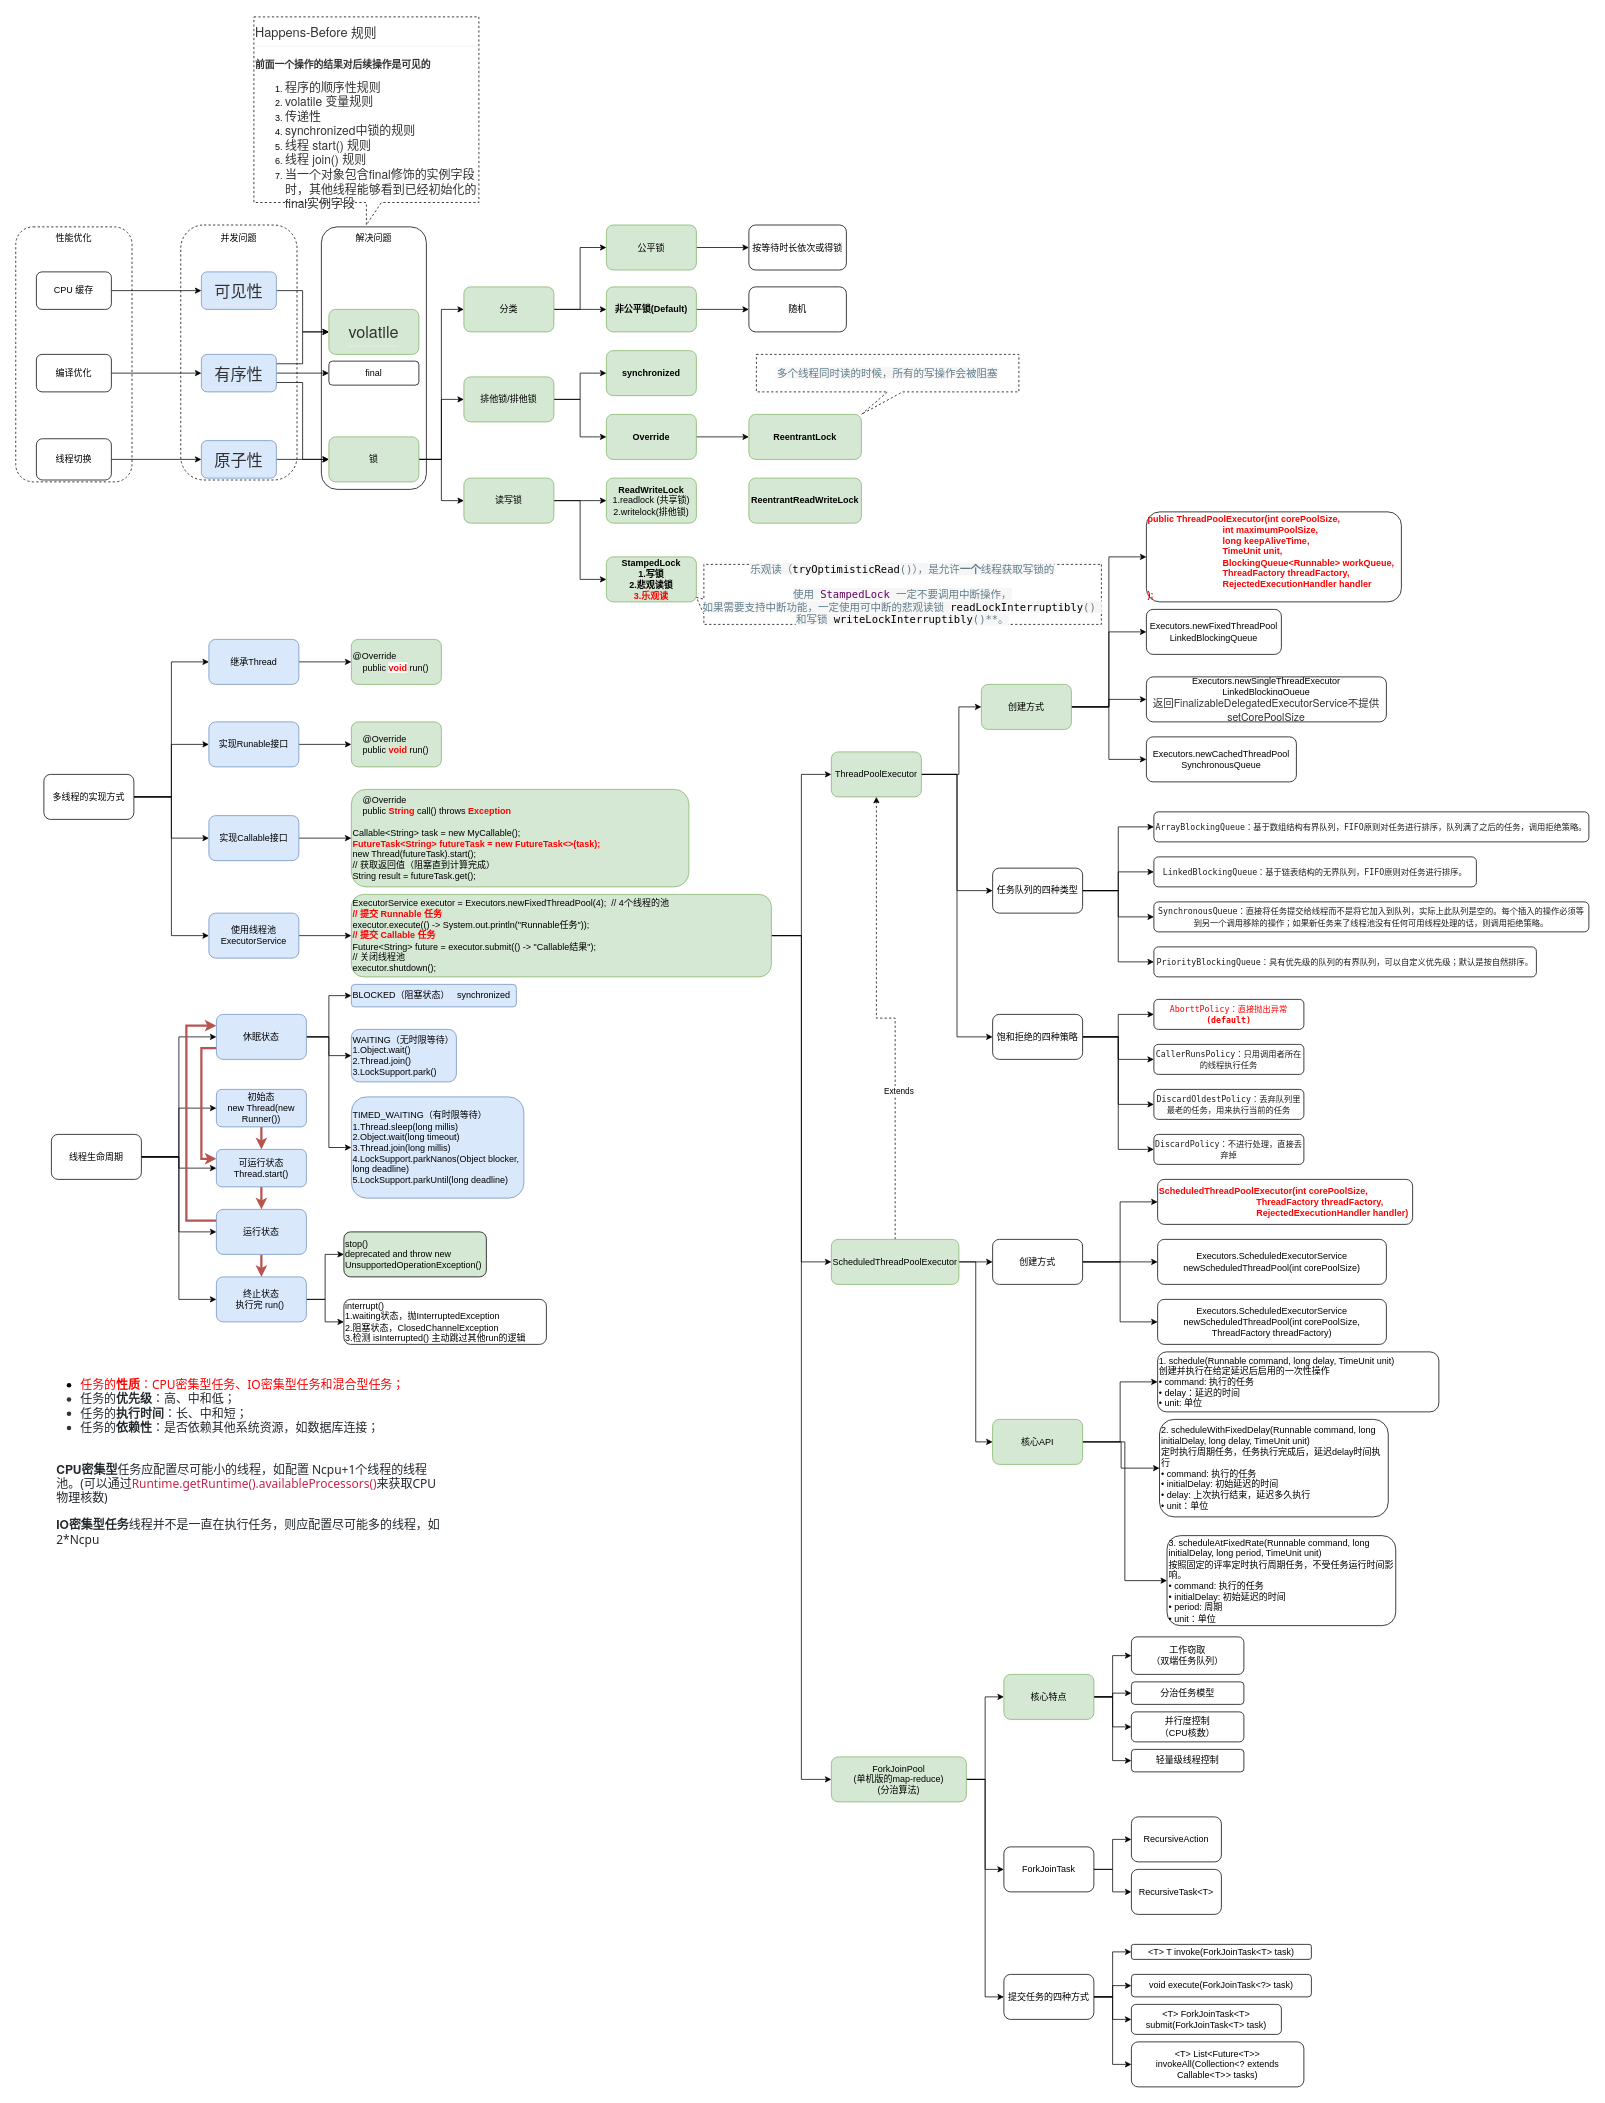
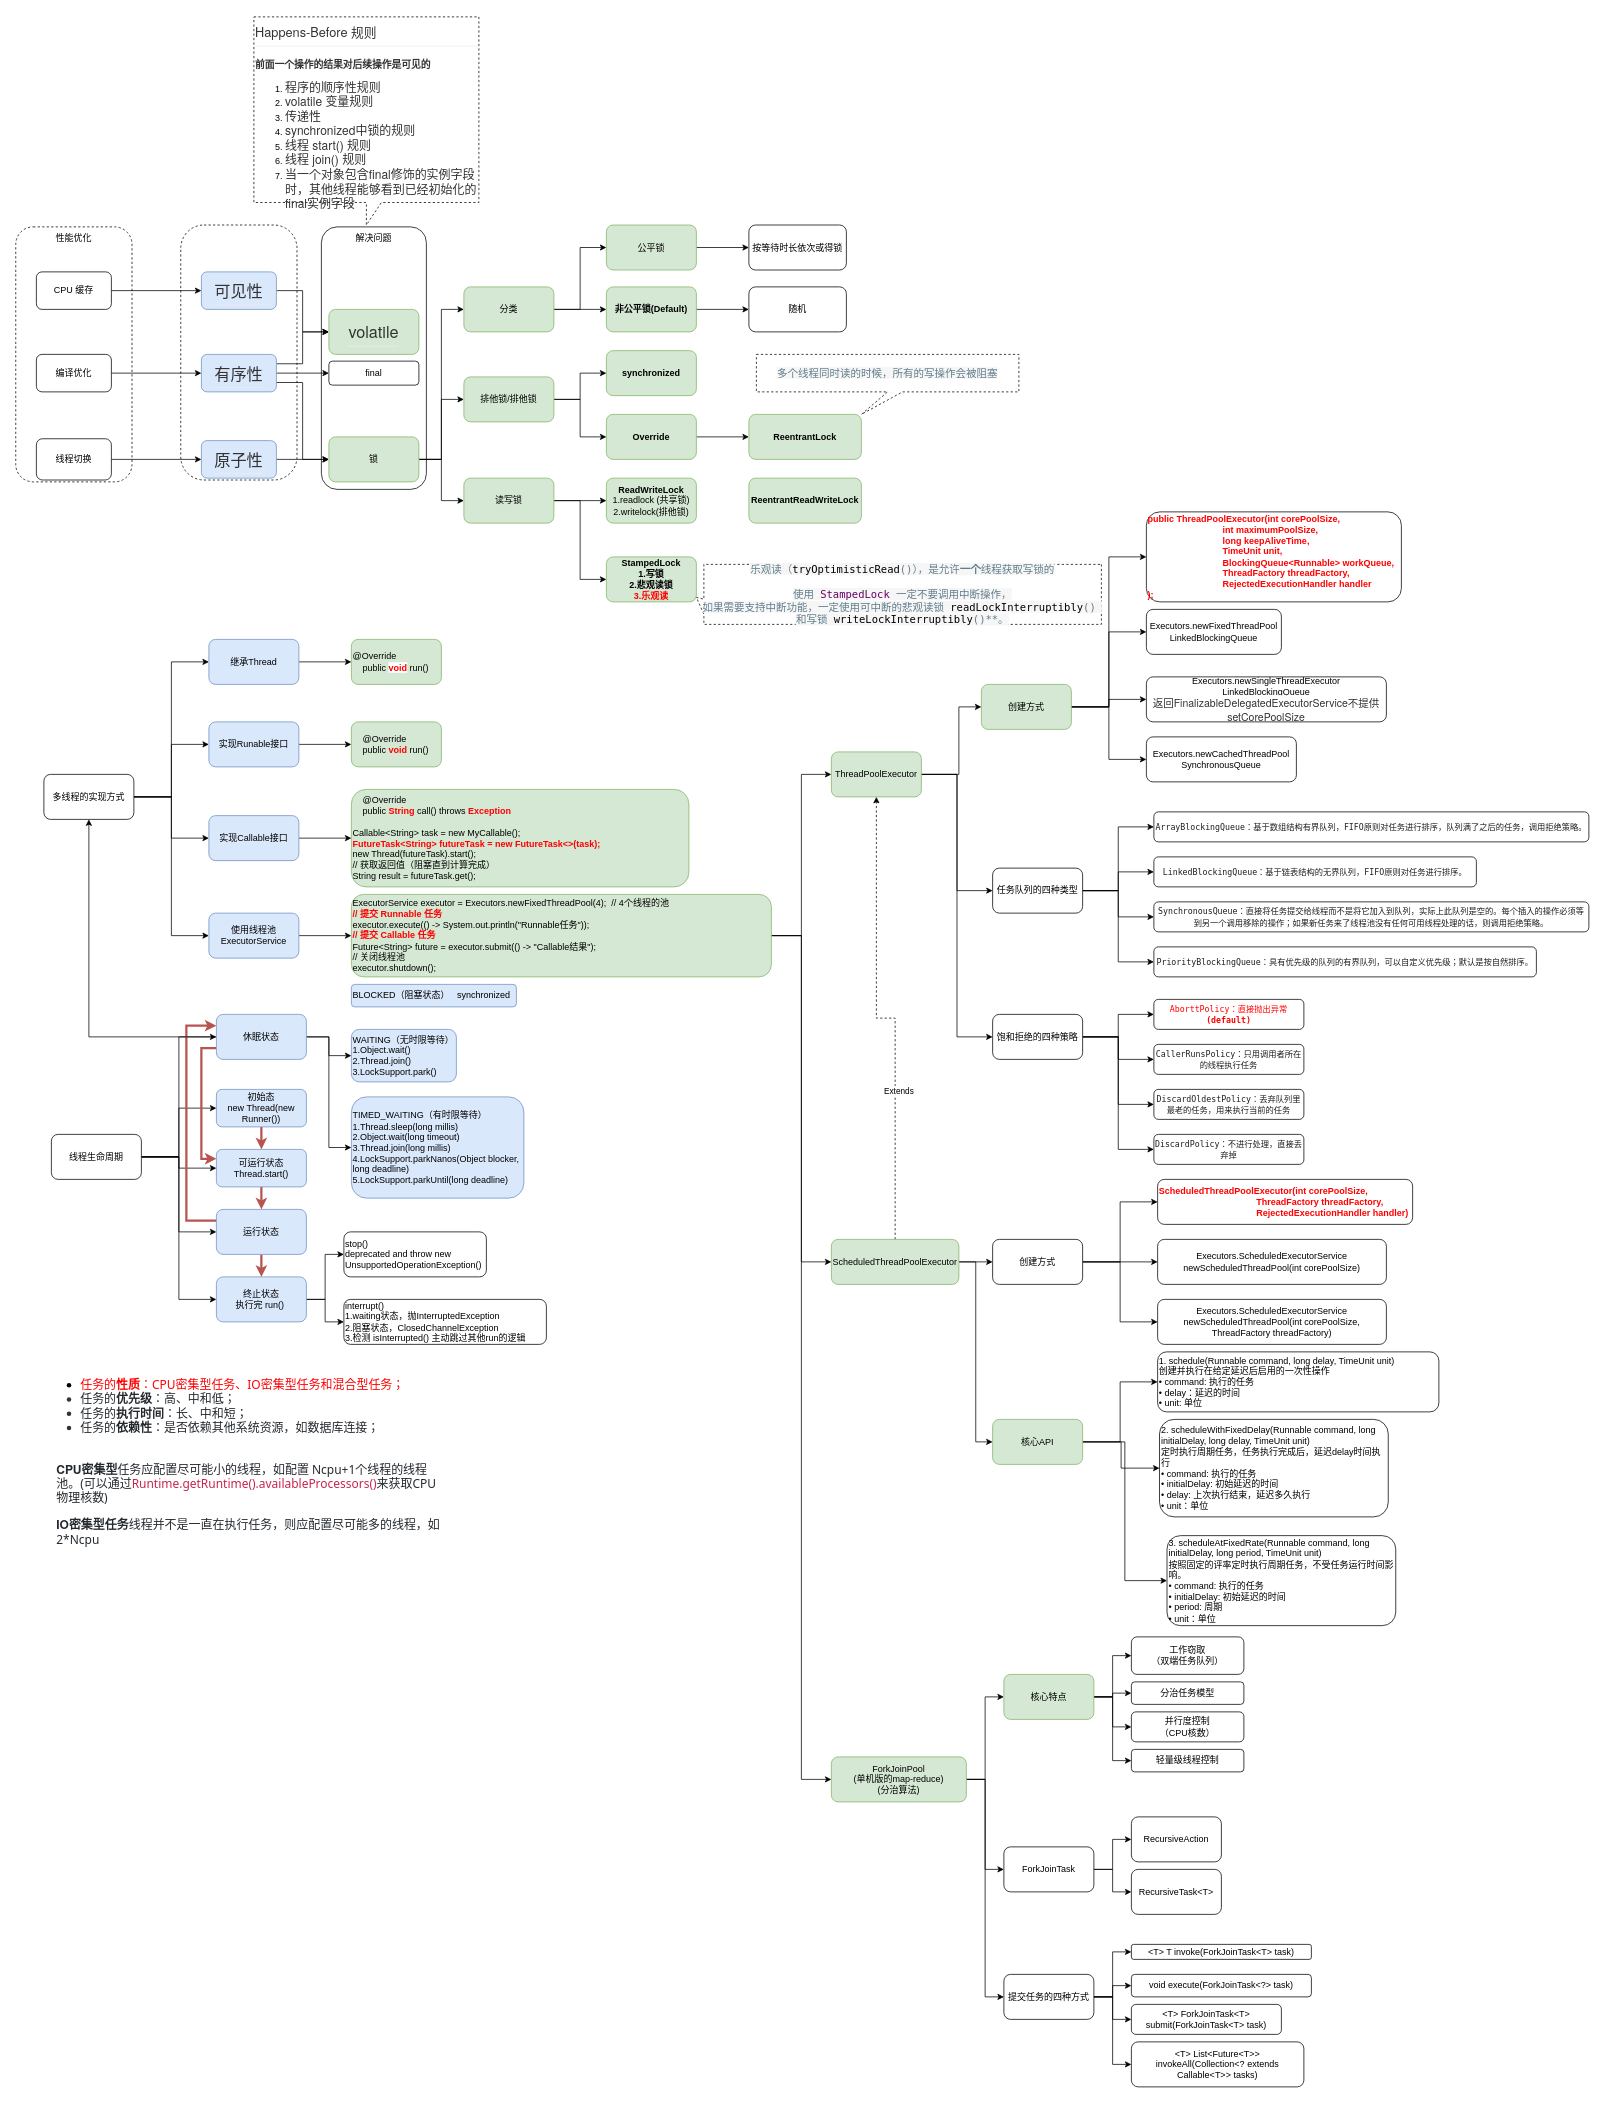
(239, 238) -> none
(337, 996) -> (89, 1037)
(415, 1254) -> (415, 1254)
